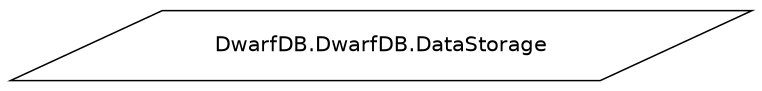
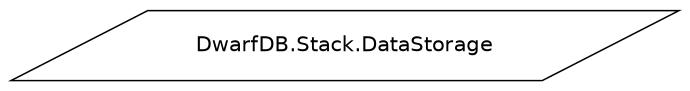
(381, 46) -> (345, 46)
